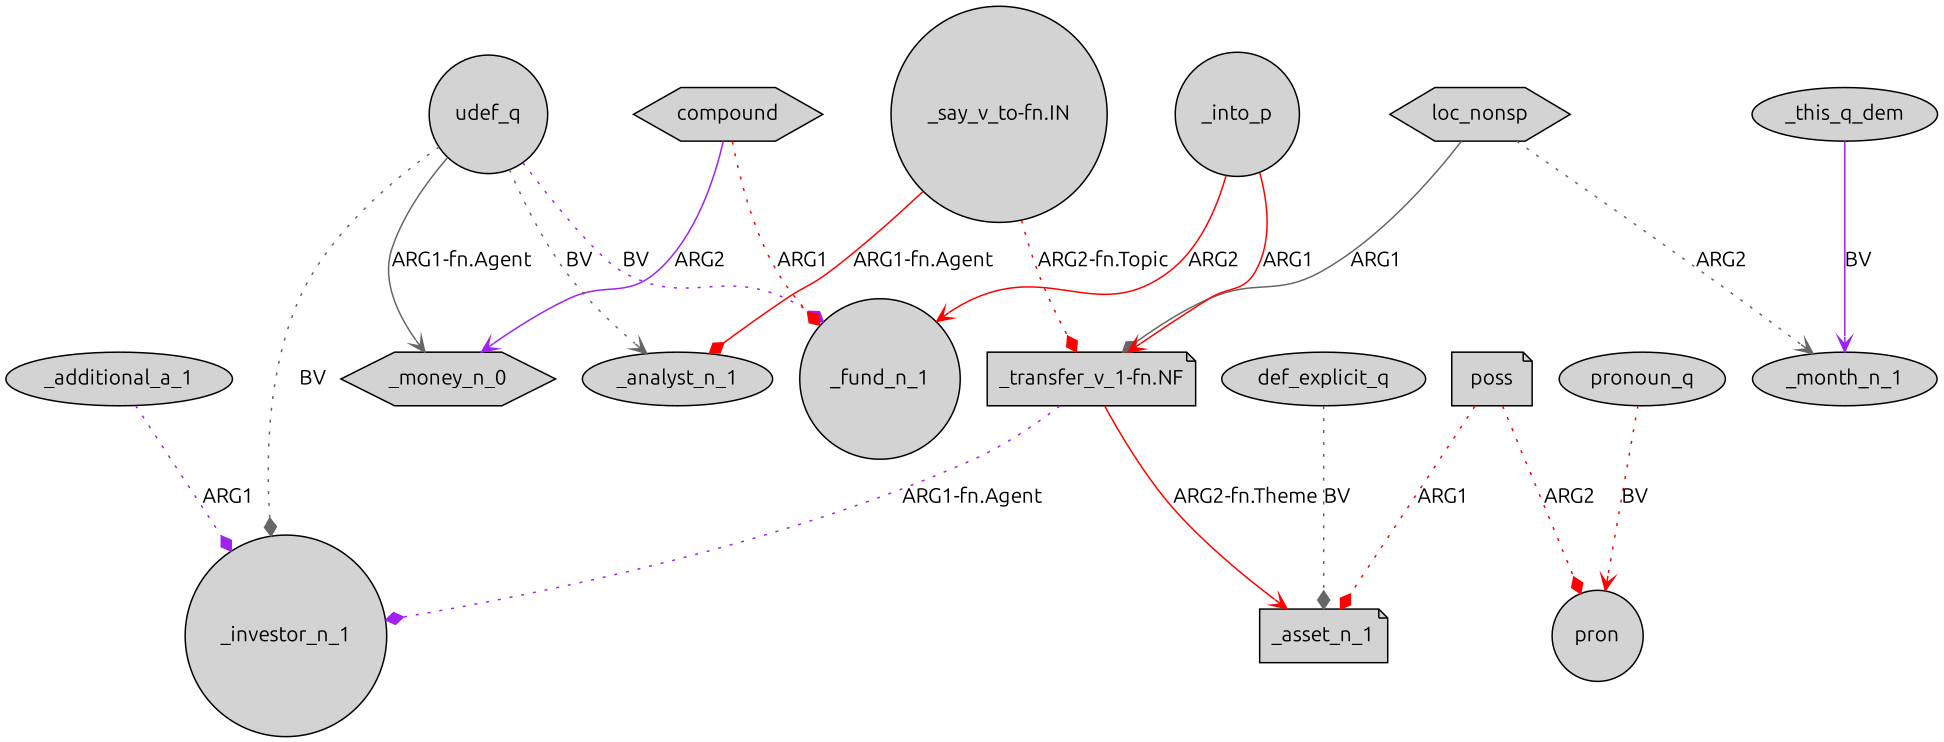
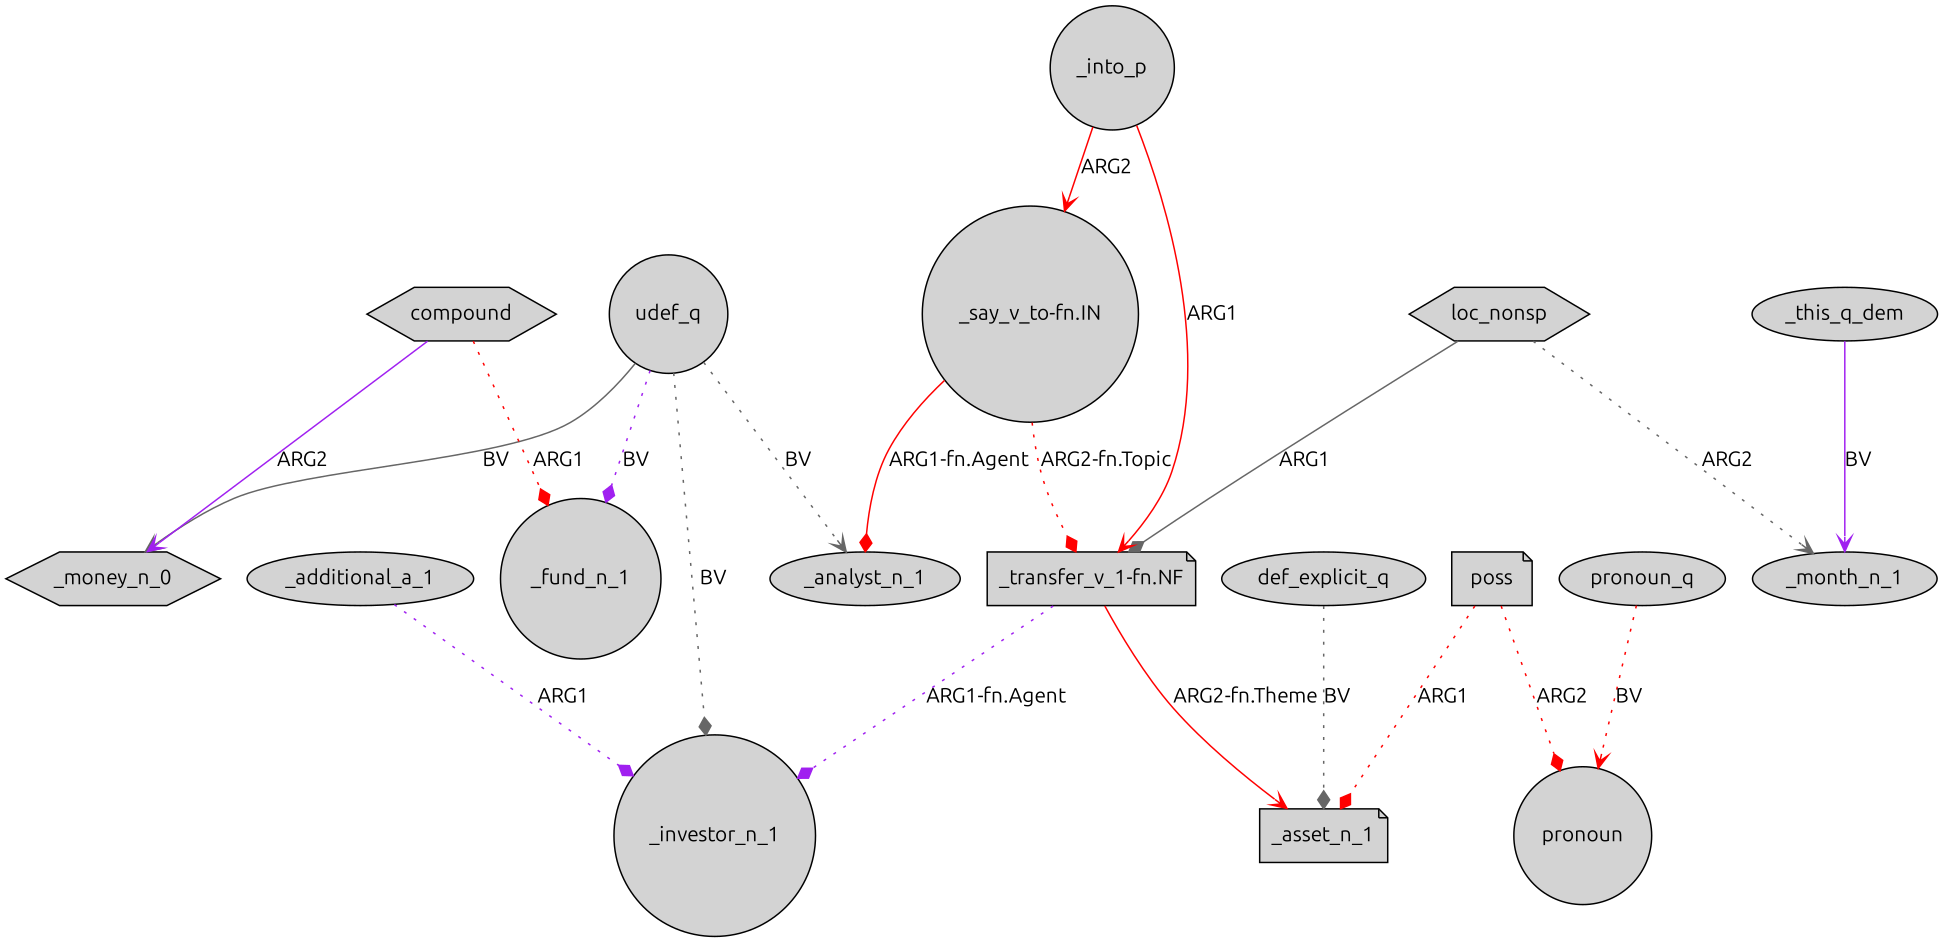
(462, 261) -> (497, 460)
(1115, 293) -> (1081, 162)
(1598, 636) -> (1583, 836)
